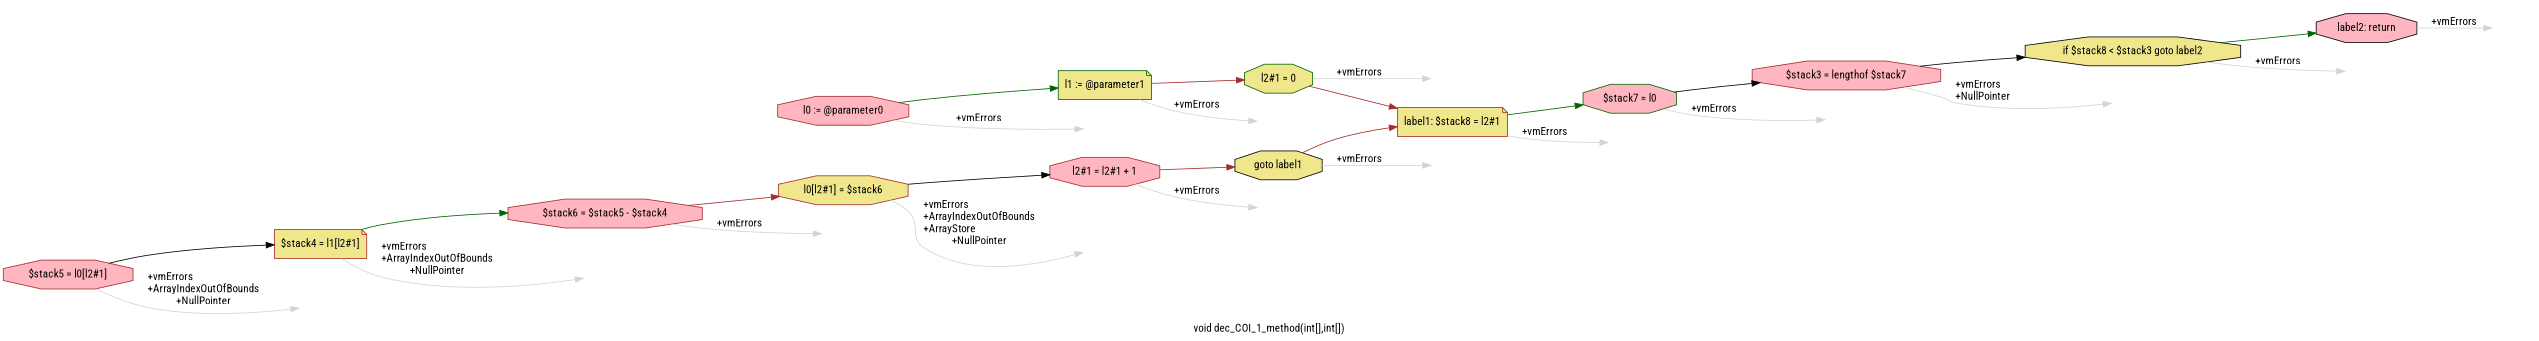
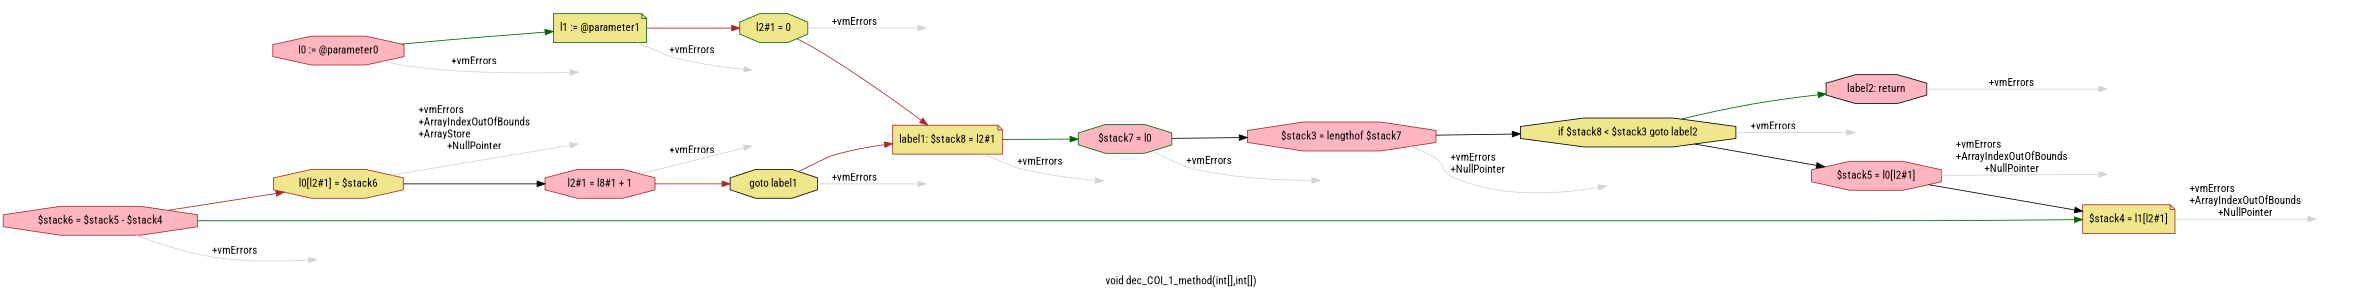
none -> (1756, 155)
(1105, 172) -> (600, 184)
(430, 218) -> (1136, 221)
